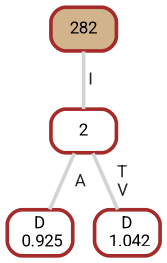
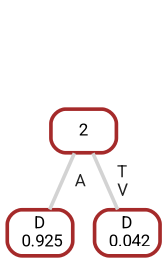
(84, 29) -> none
(127, 233) -> (127, 233)
